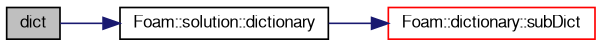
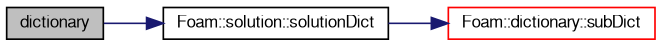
(33, 23) -> (55, 23)
(224, 23) -> (276, 23)
